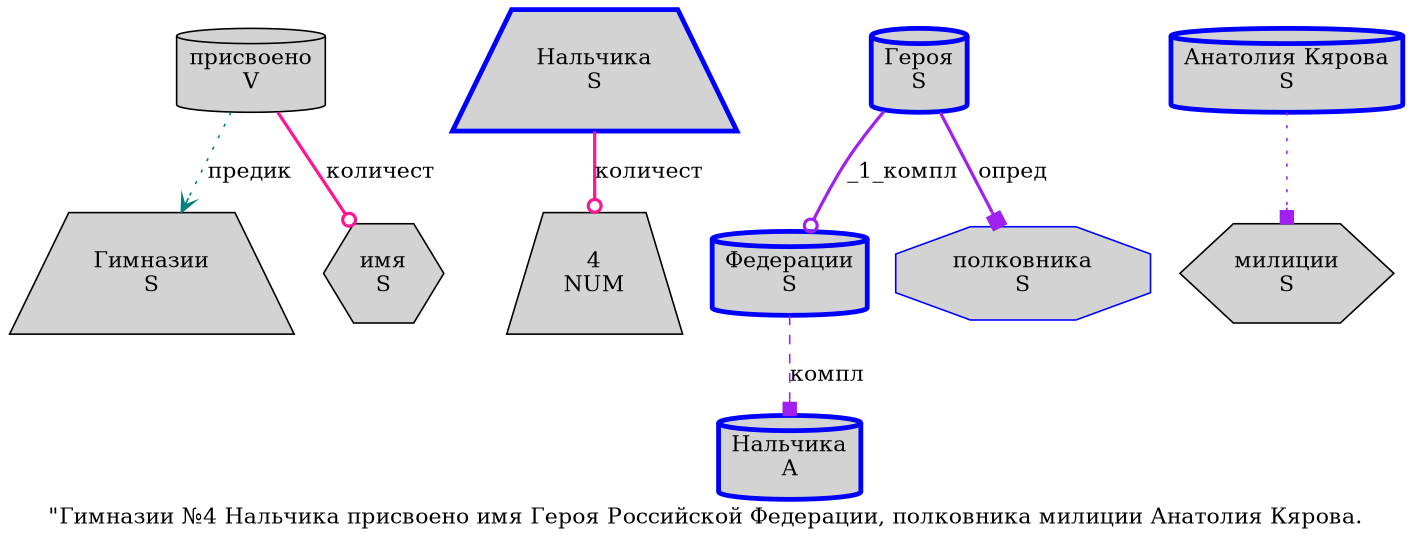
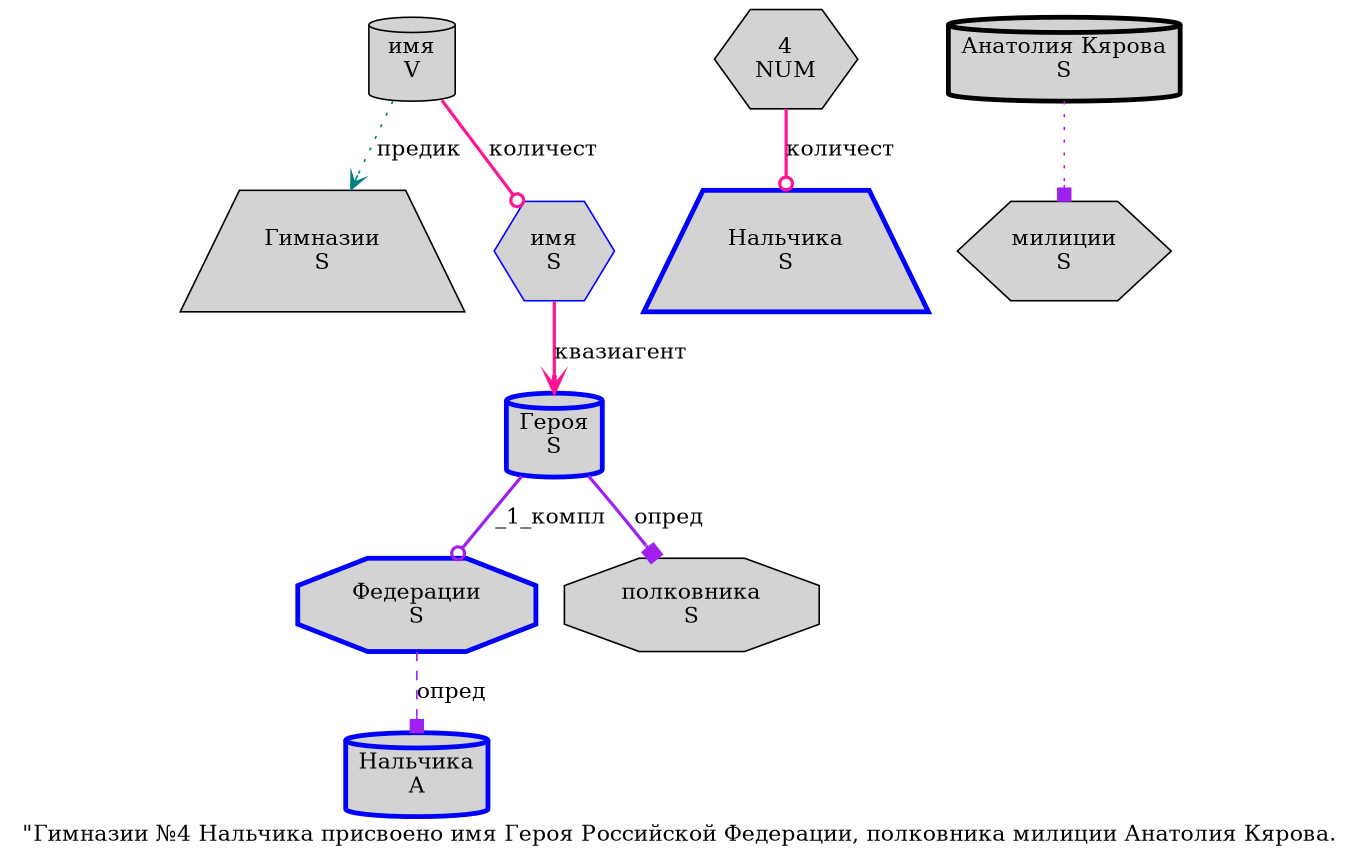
(251, 70) -> (412, 59)
(1287, 70) -> (1064, 59)
(595, 165) -> (786, 143)
(384, 273) -> (554, 251)
(595, 273) -> (786, 59)
(790, 273) -> (417, 605)
(1023, 273) -> (692, 605)
none -> (554, 339)
(827, 375) -> (451, 692)
